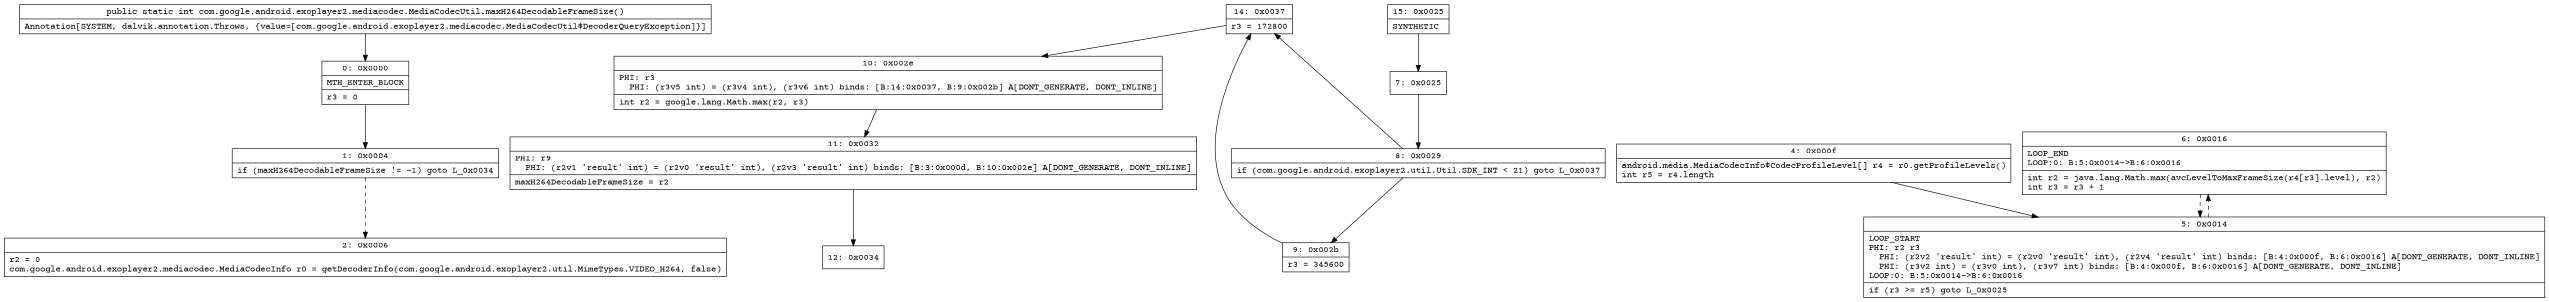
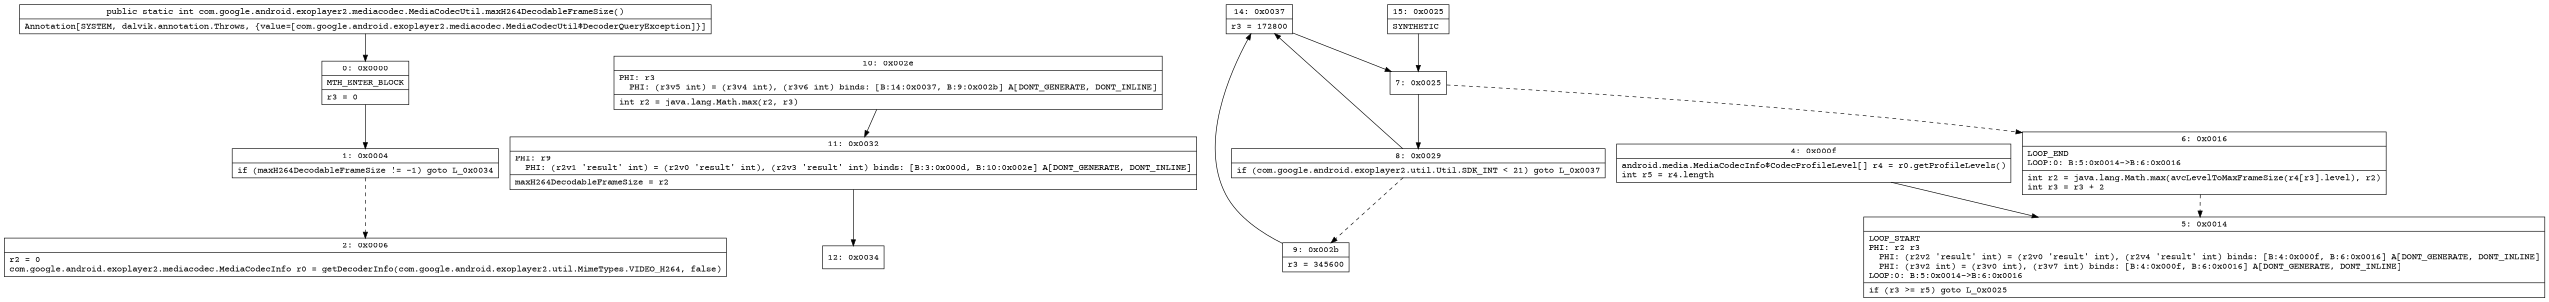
(1137, 40) -> (1339, 51)
(714, 102) -> (709, 102)
(2066, 187) -> (2066, 187)
(1370, 208) -> (1370, 208)
(2208, 209) -> (1732, 104)
